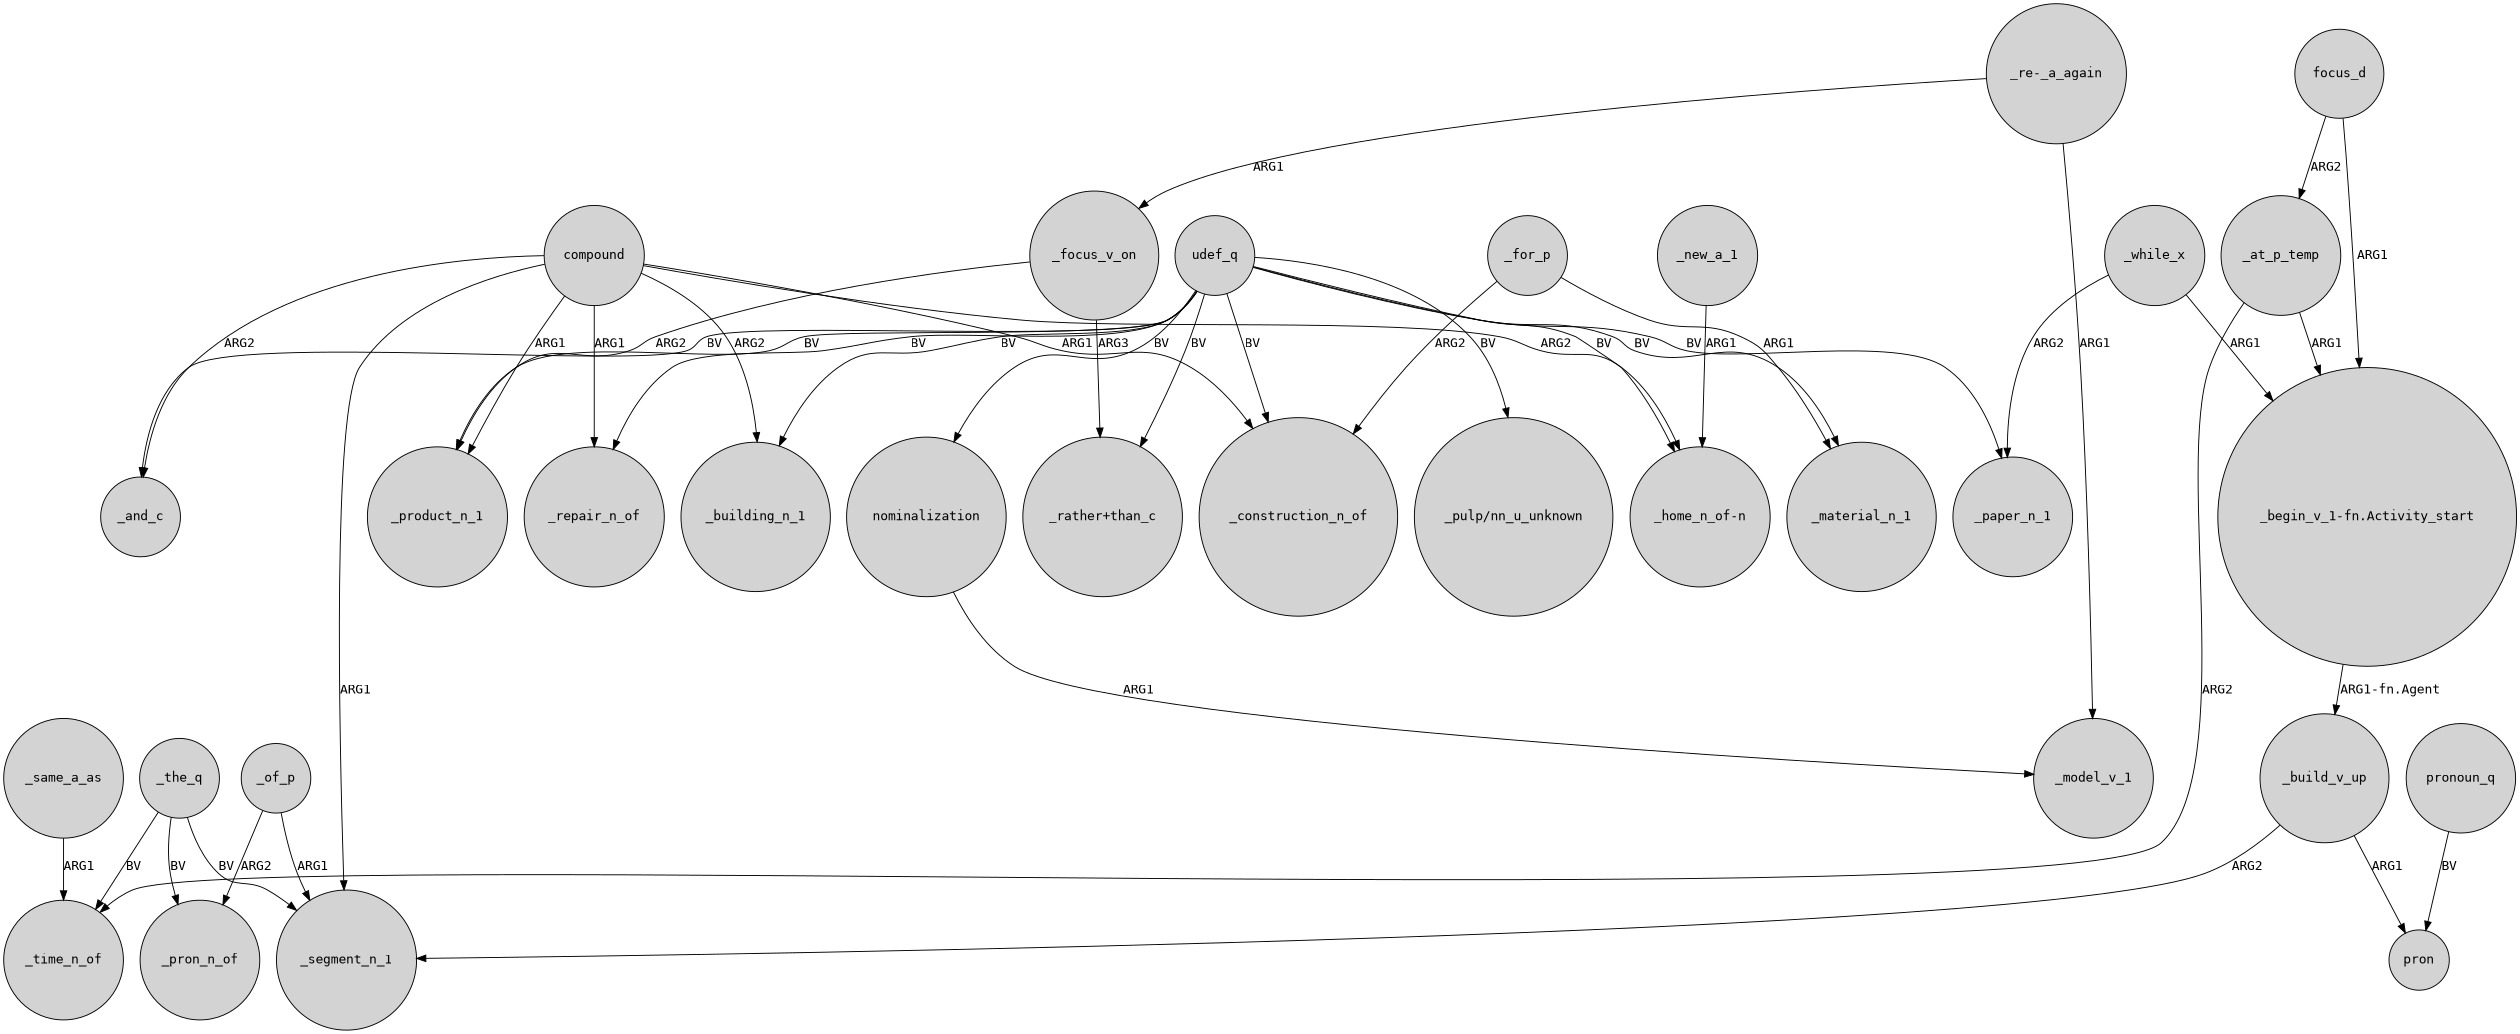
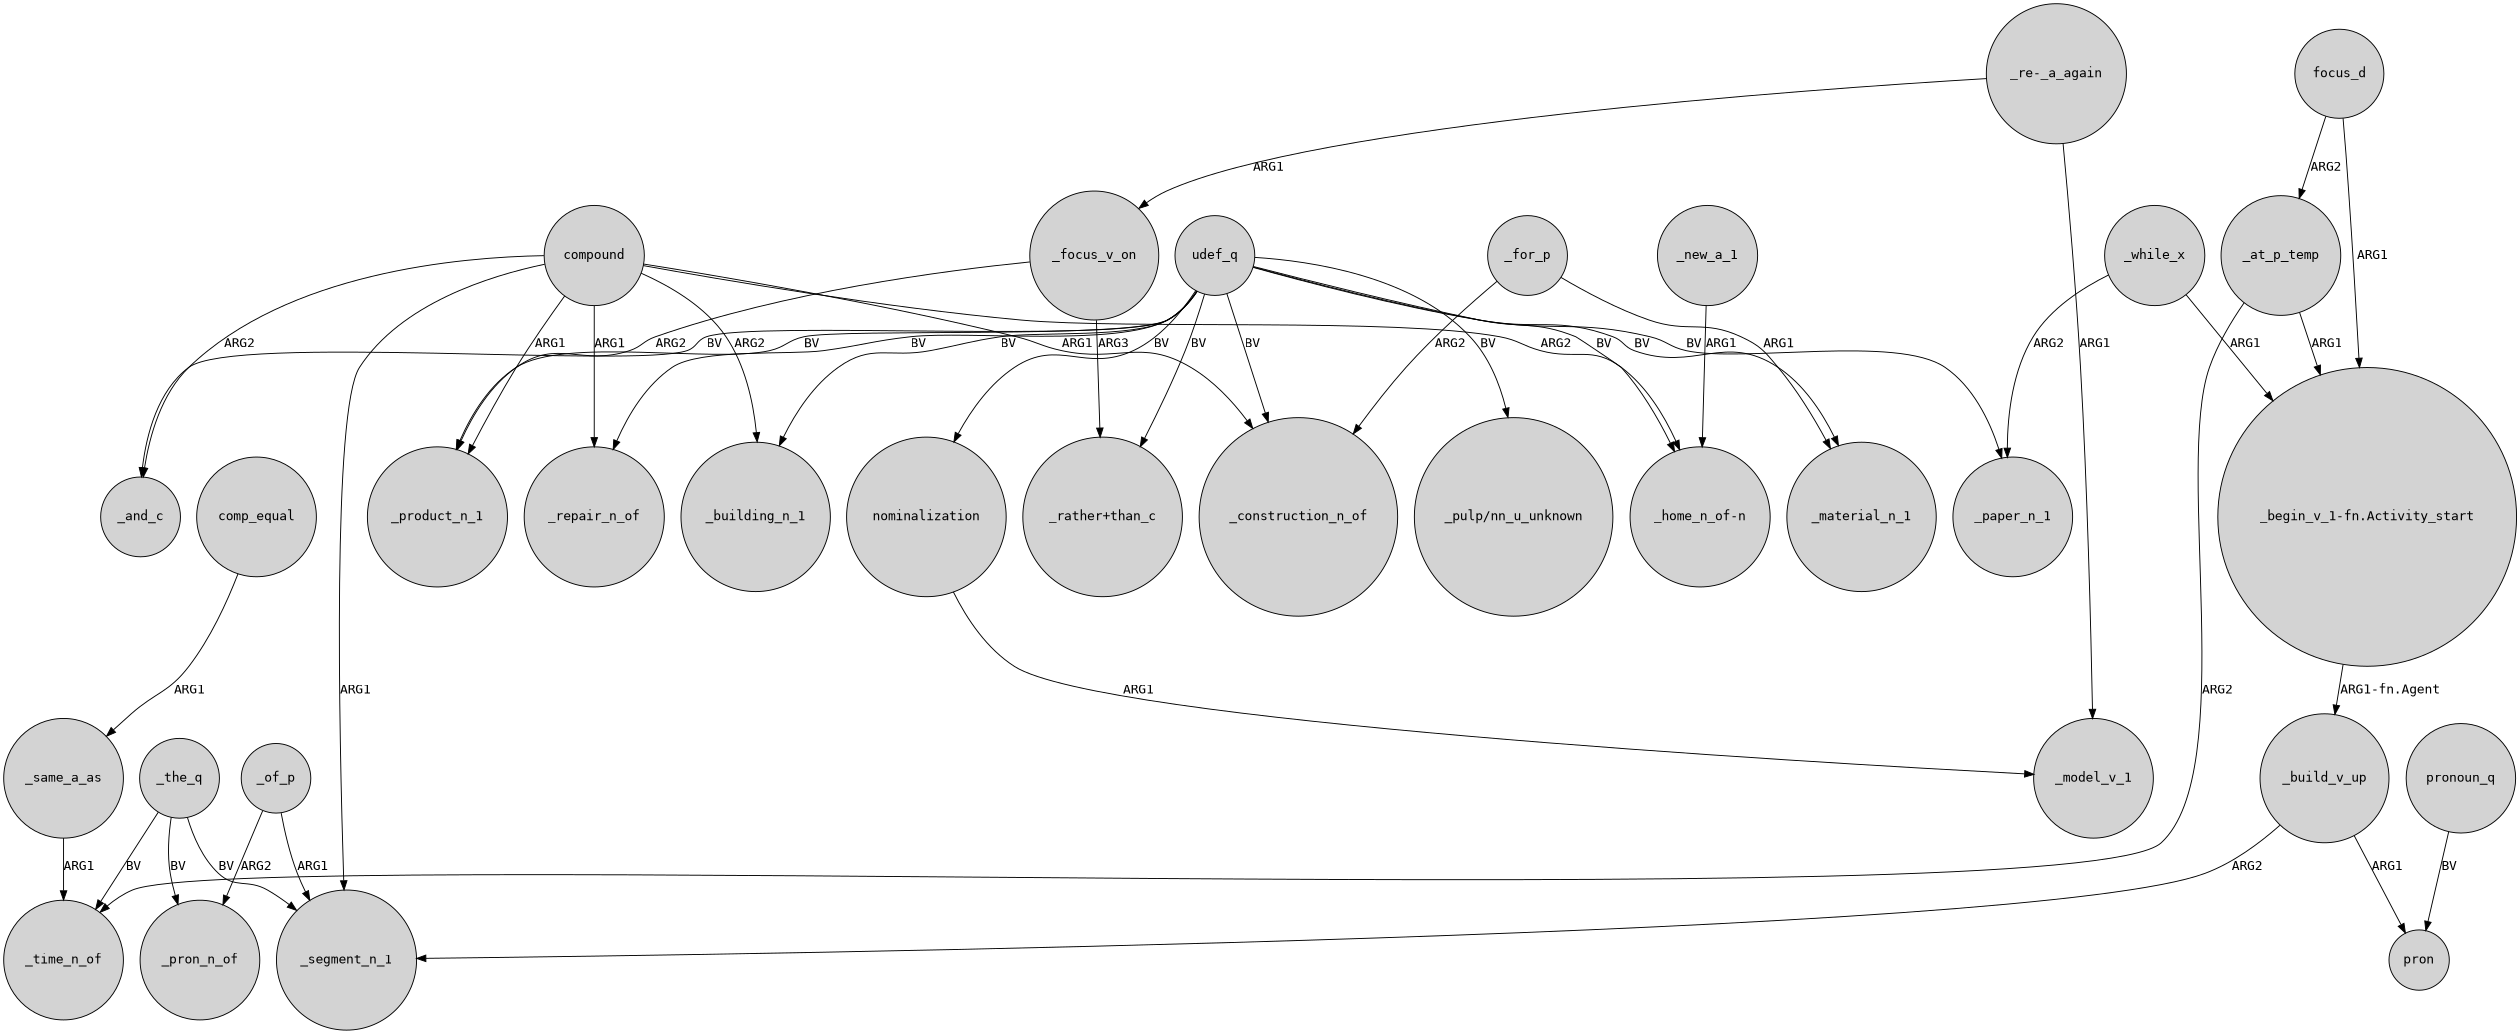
none -> (257, 517)
